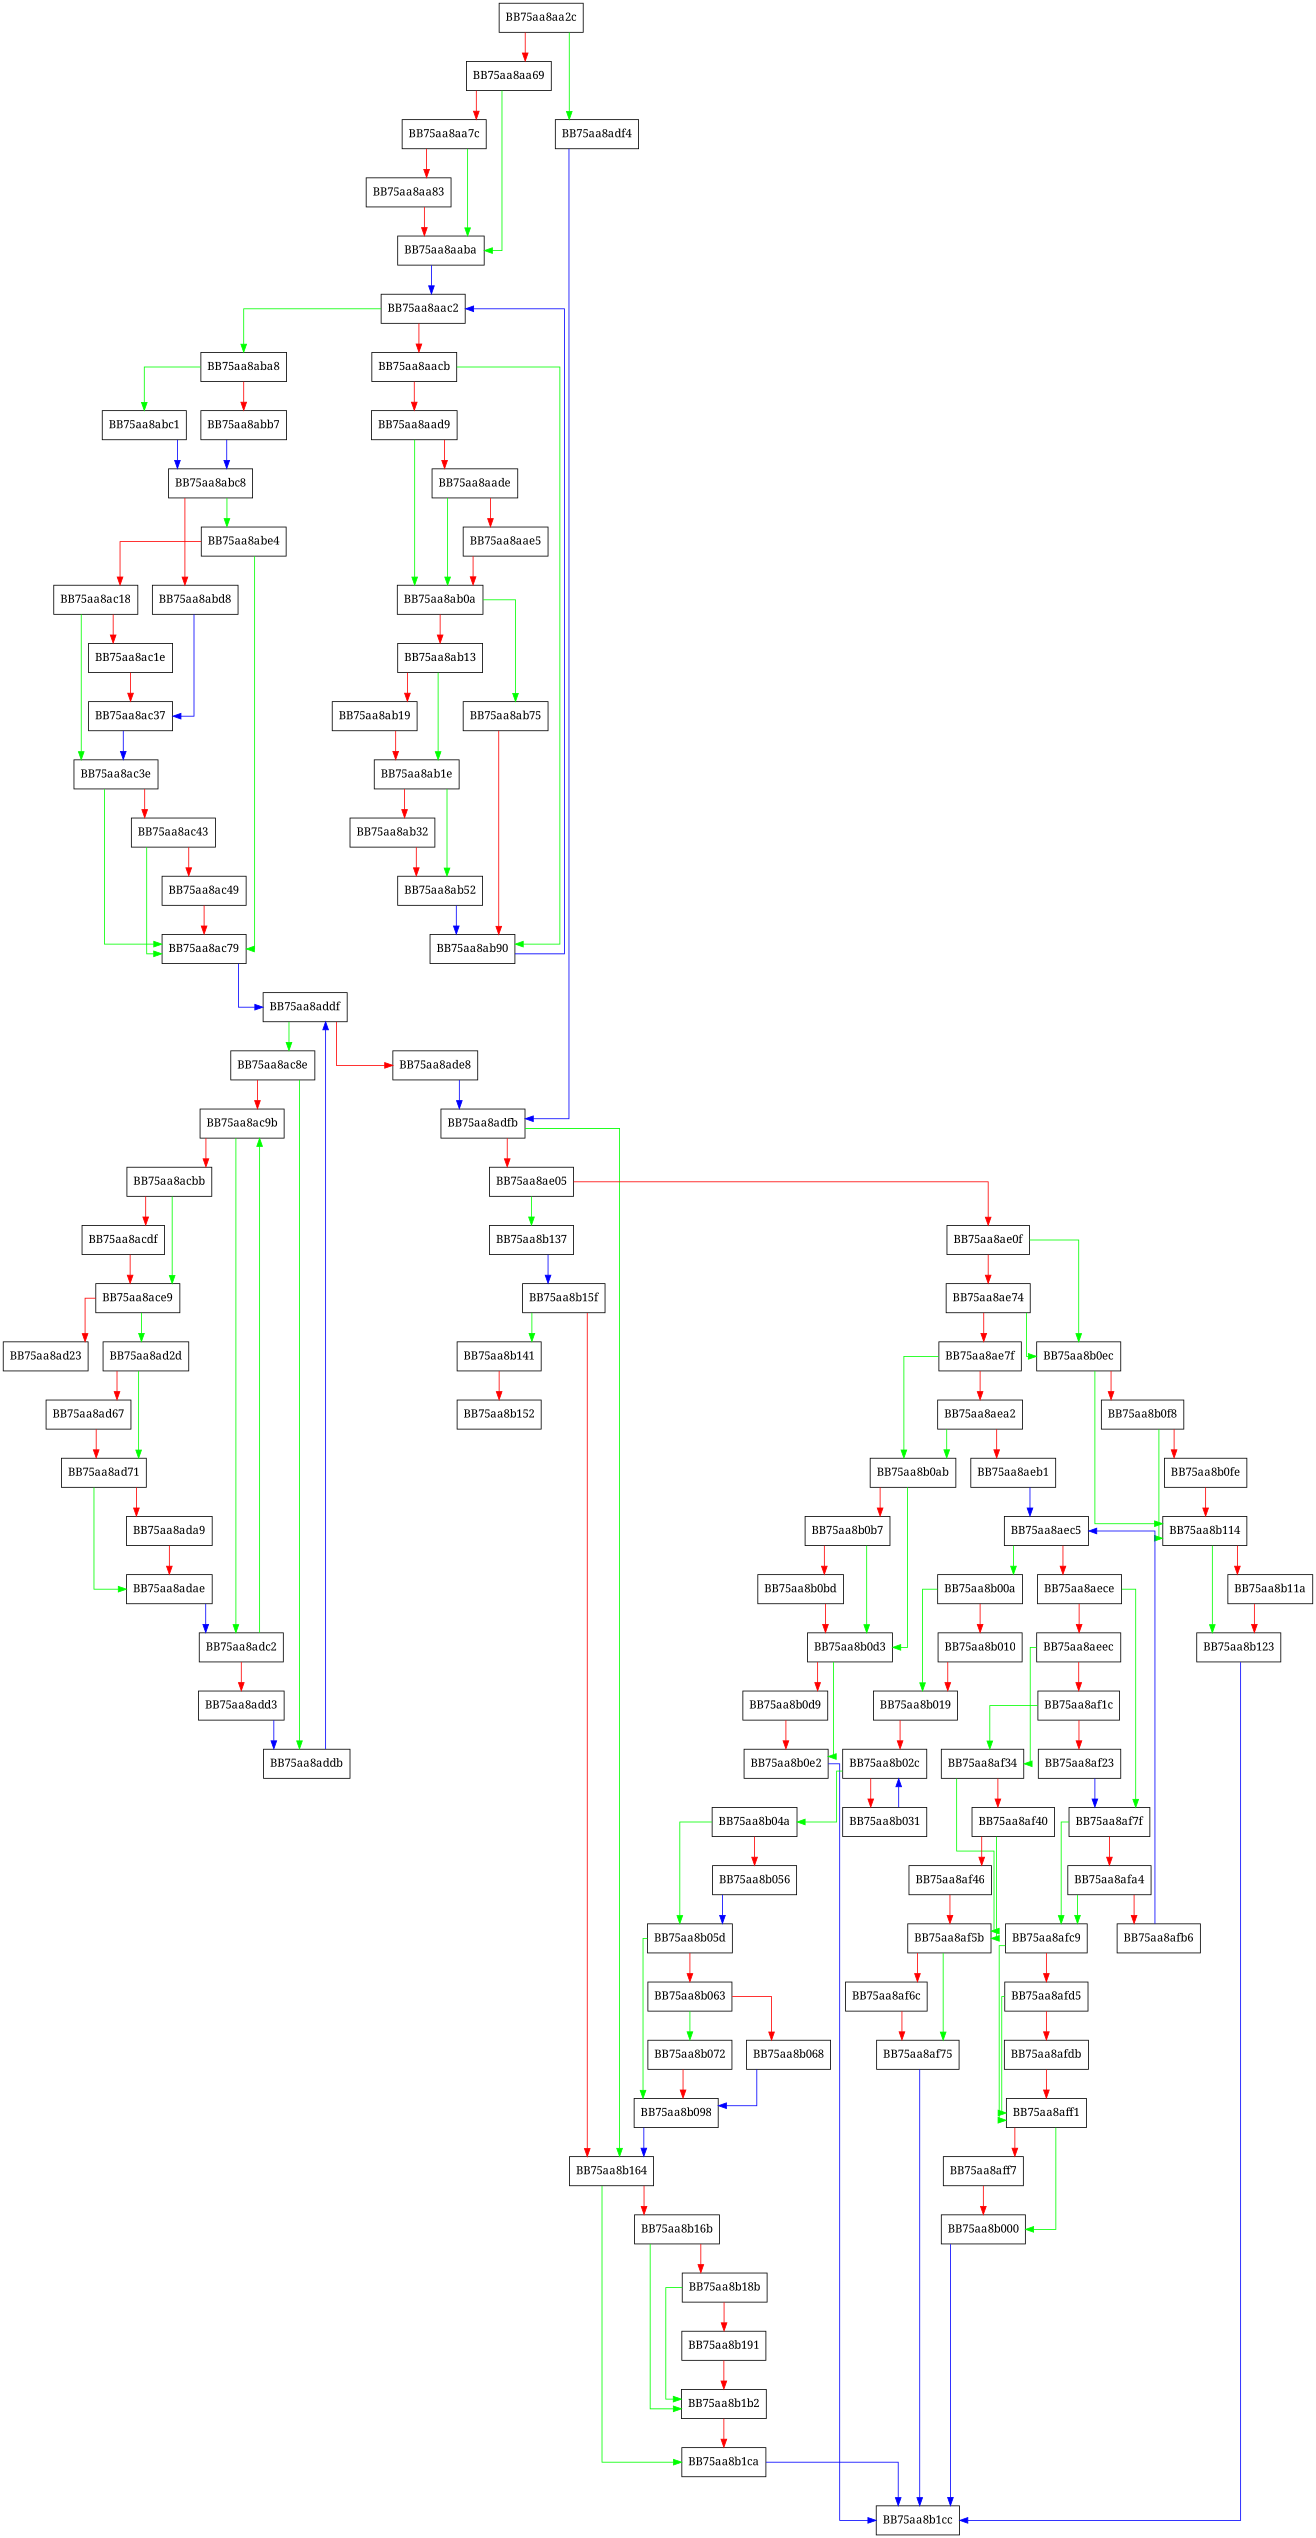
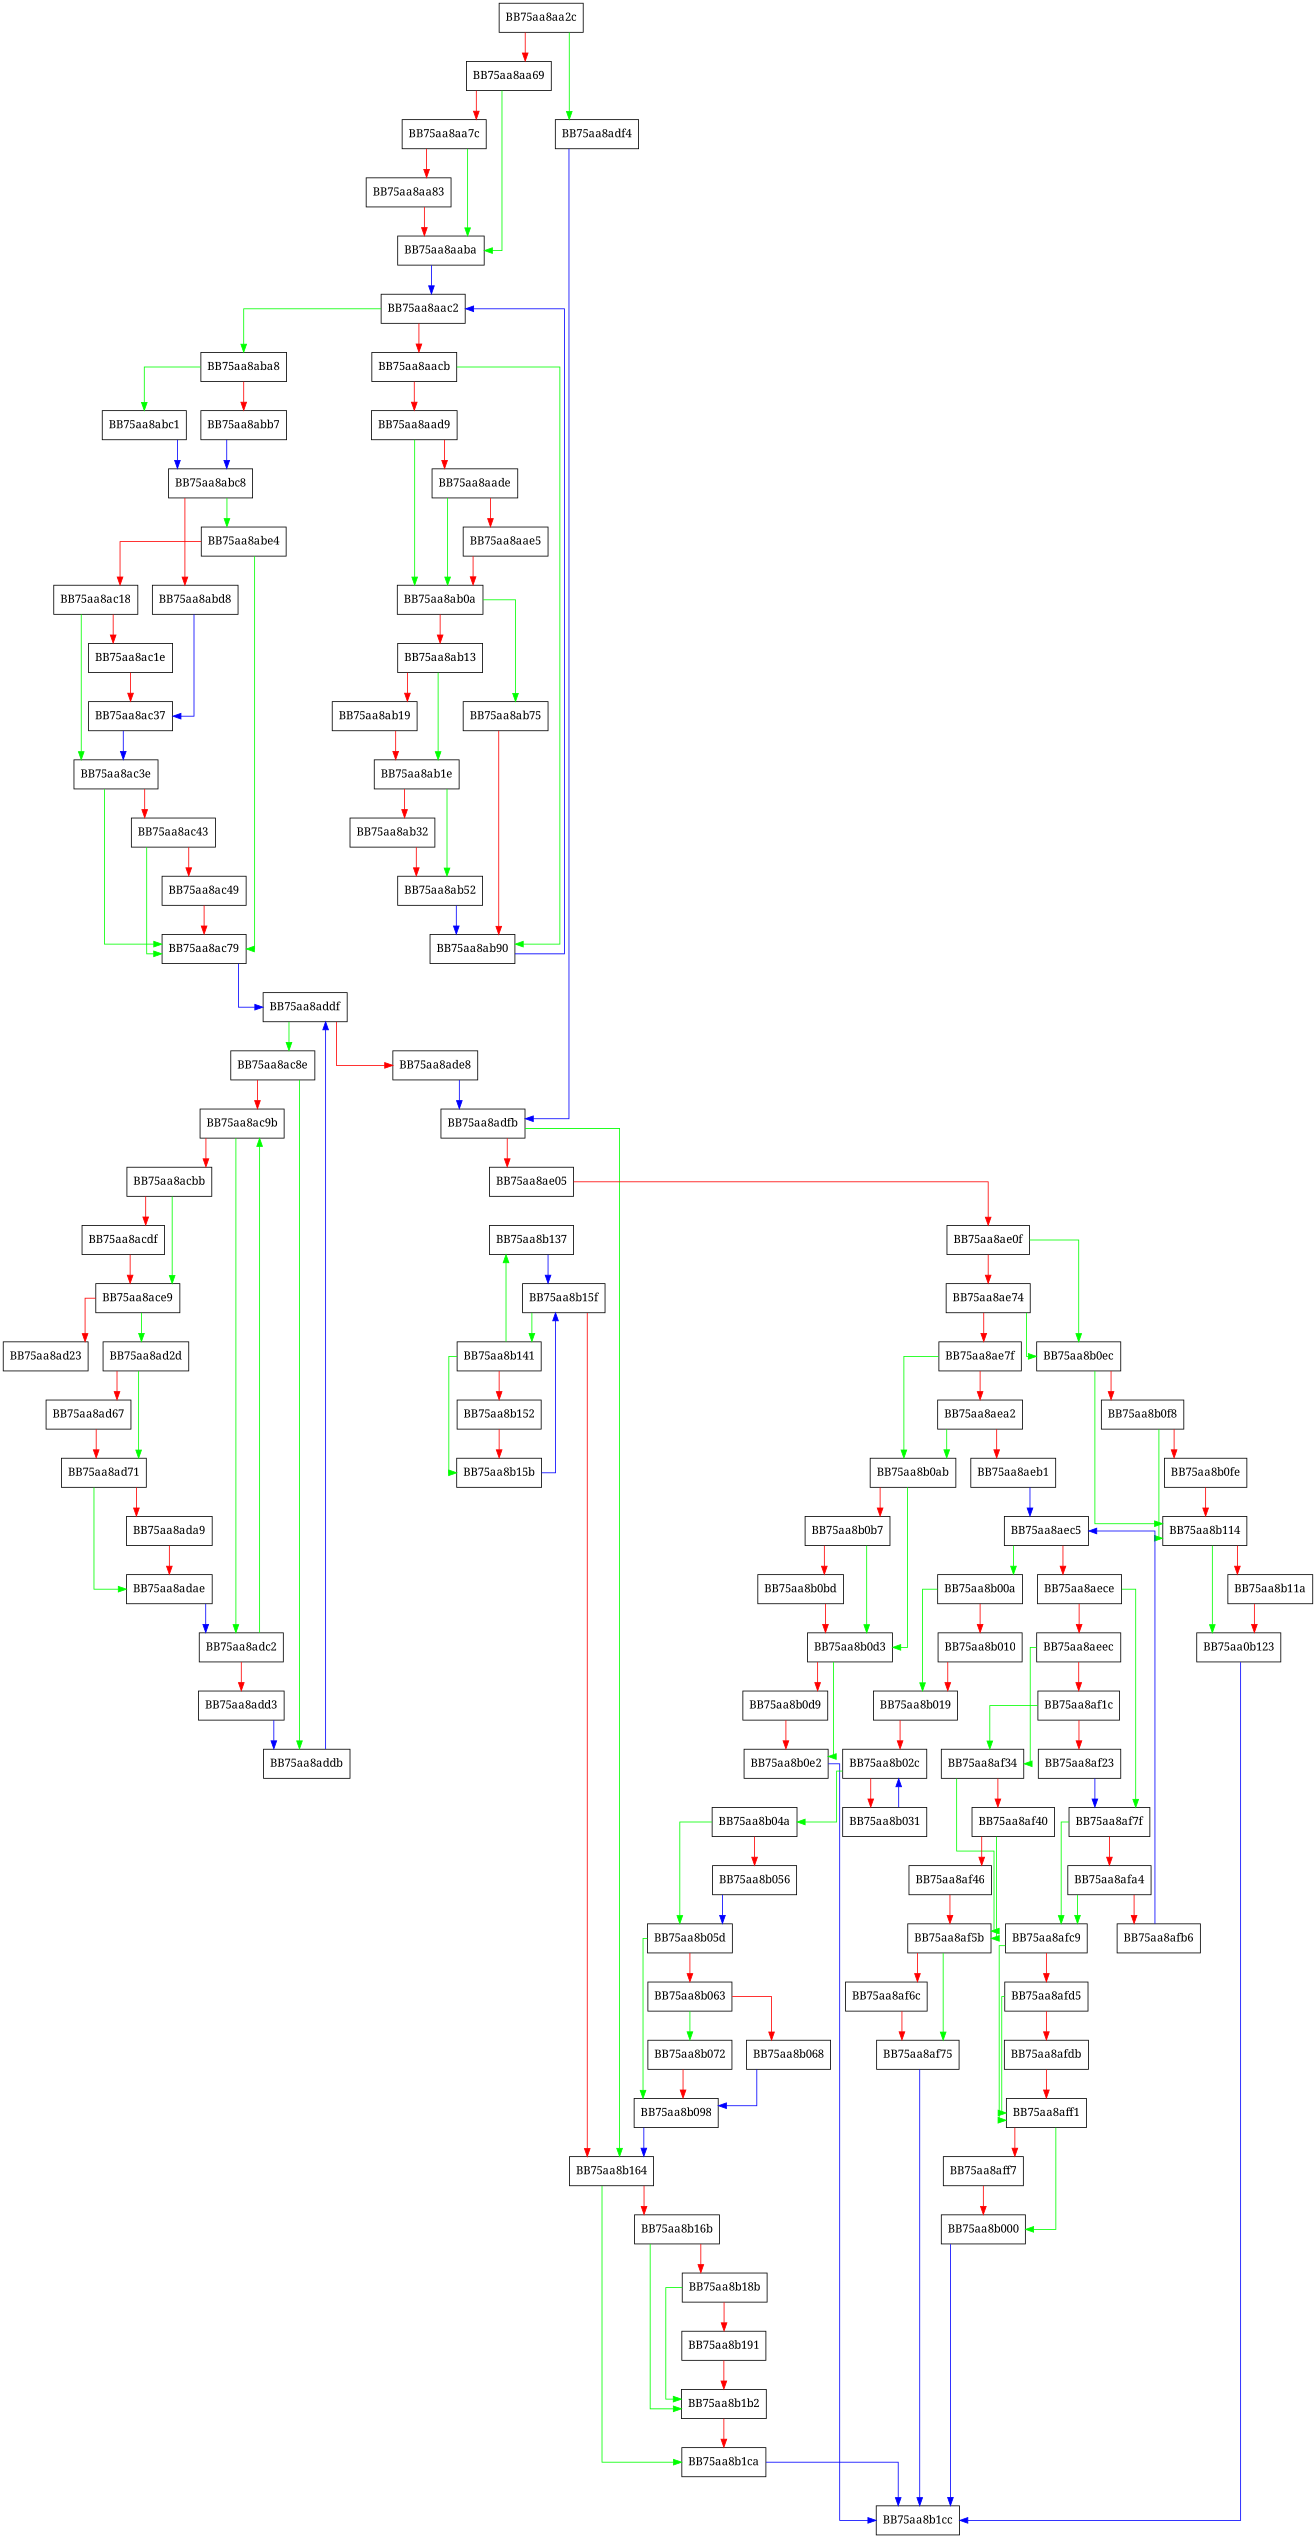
(531, 1207) -> (506, 1302)
none -> (499, 1473)
(1239, 1647) -> (1239, 1647)
